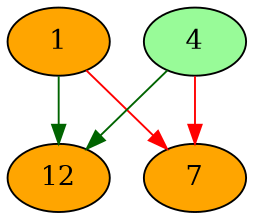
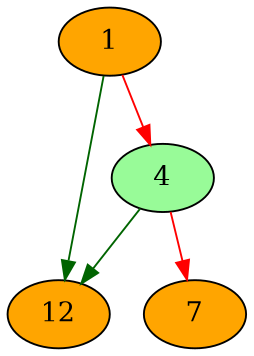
(118, 101) -> (133, 101)
